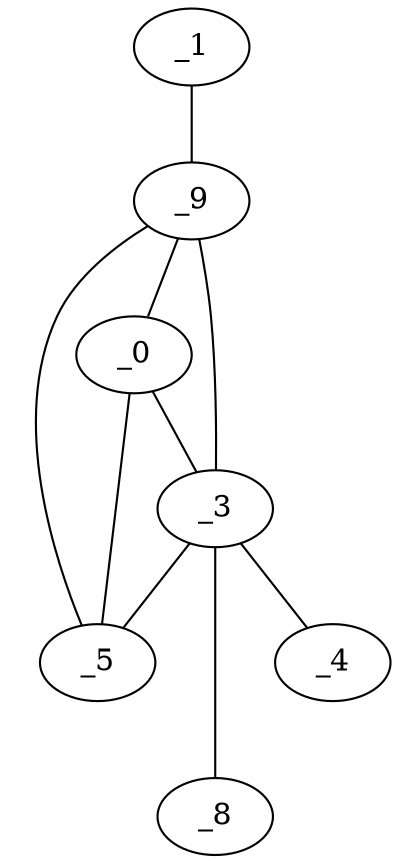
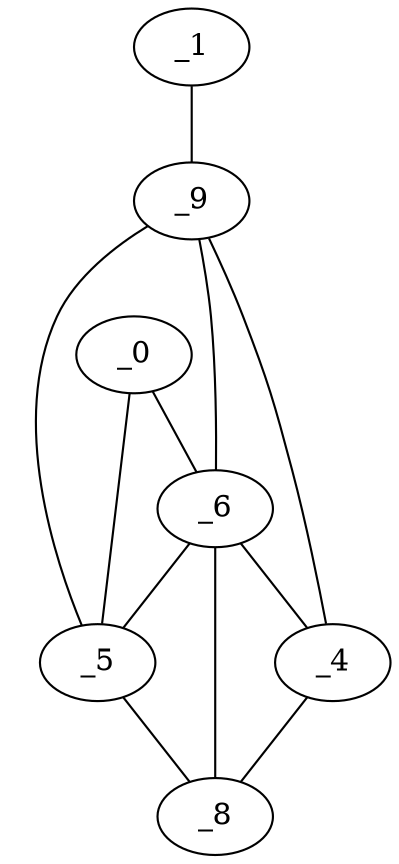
(163, 277) -> (281, 427)
(215, 509) -> (215, 509)
none -> (156, 740)
none -> (274, 740)
